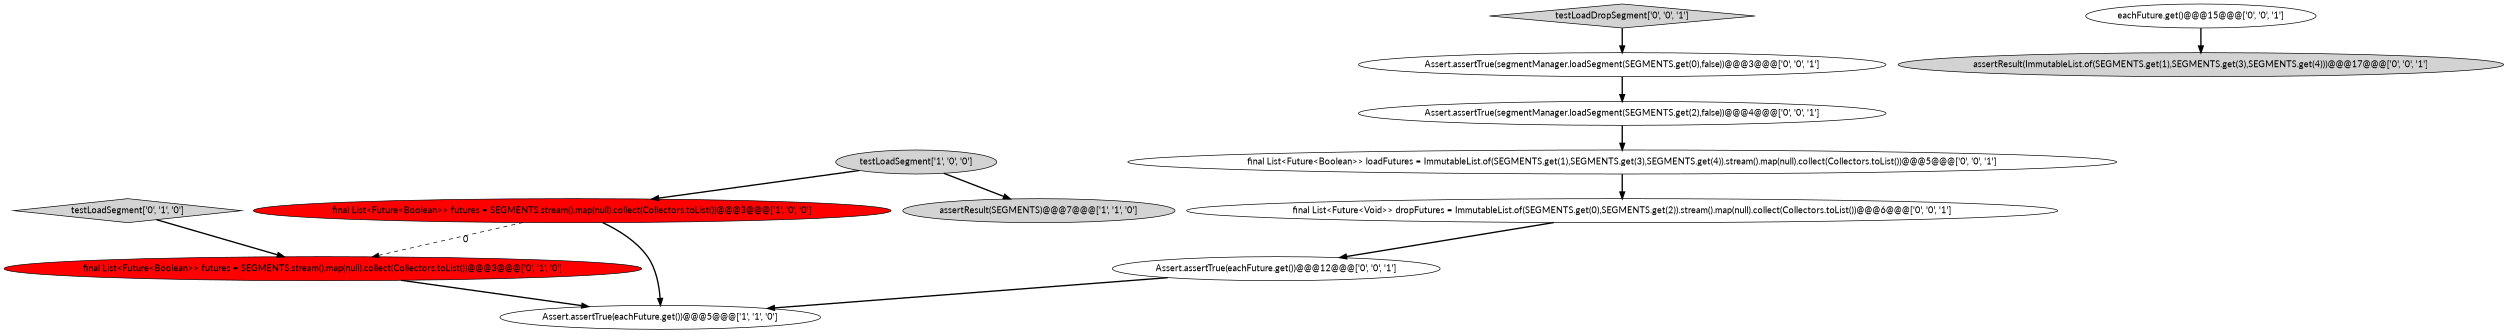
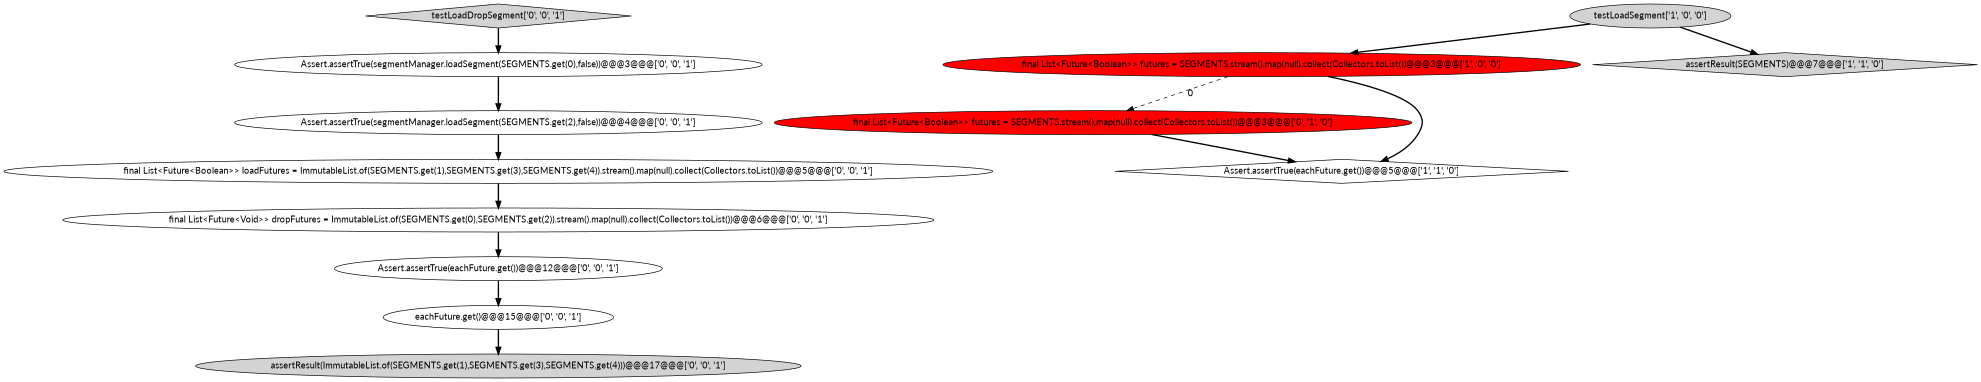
(128, 211) -> none
(1039, 211) -> (1785, 65)
(971, 293) -> (498, 290)
(660, 317) -> (1342, 171)
